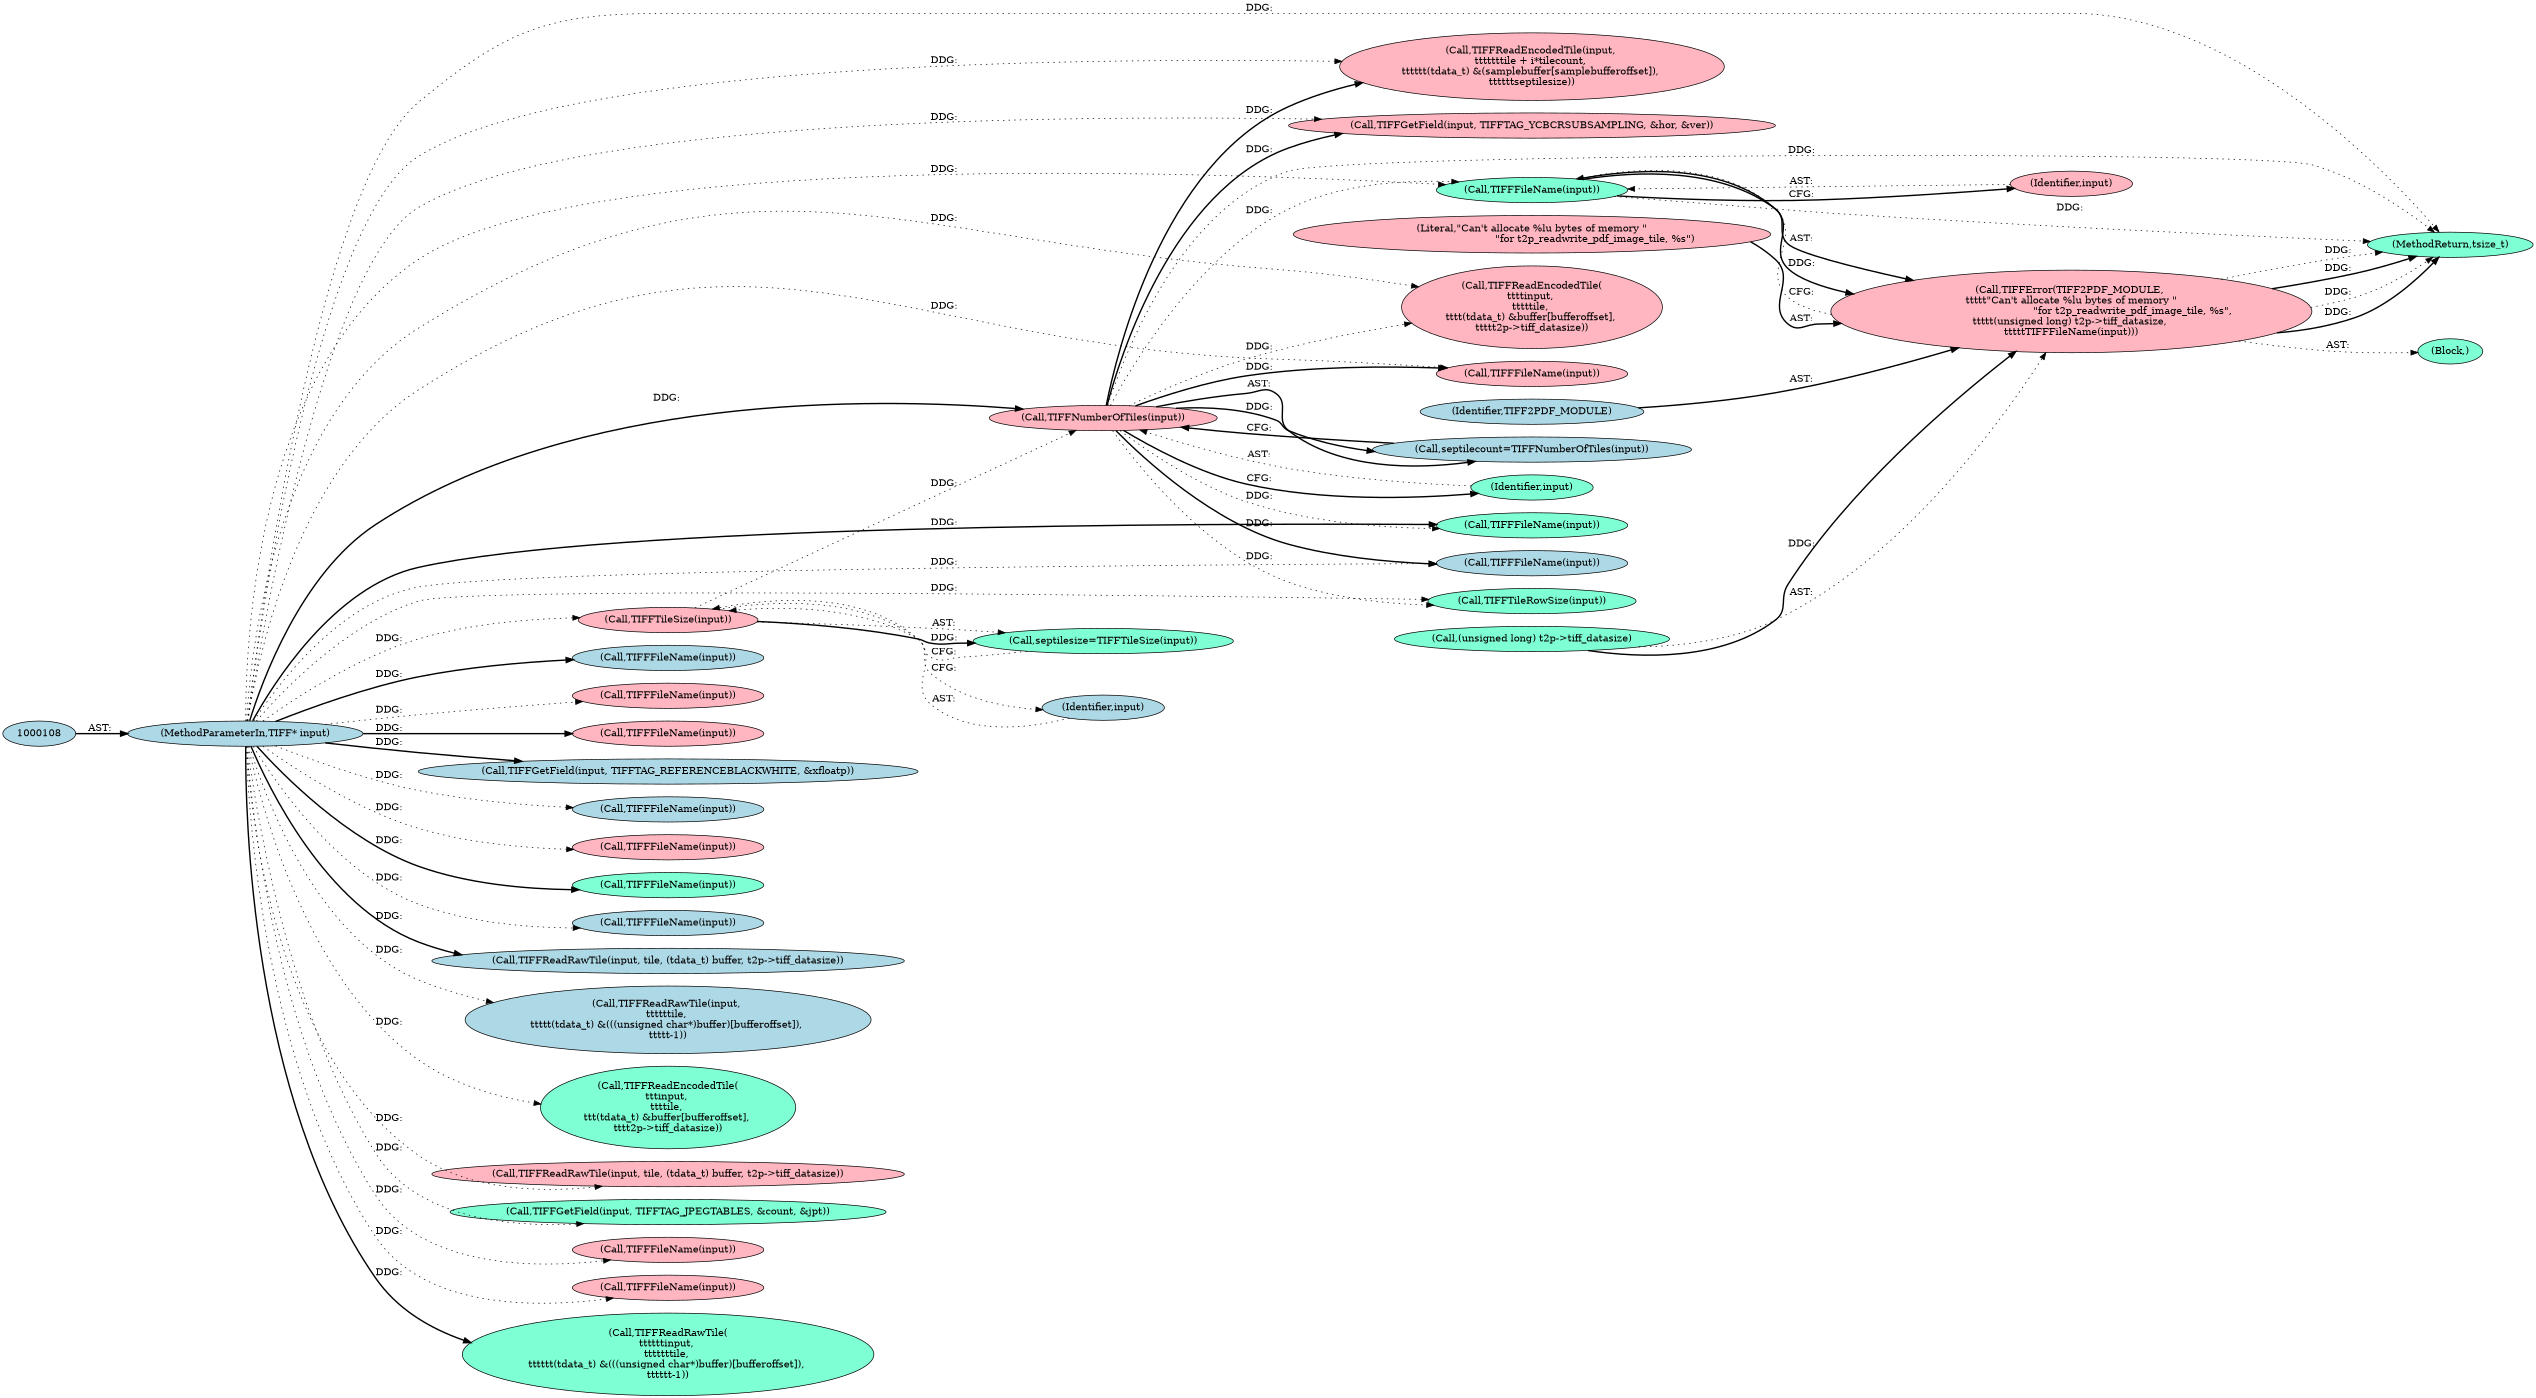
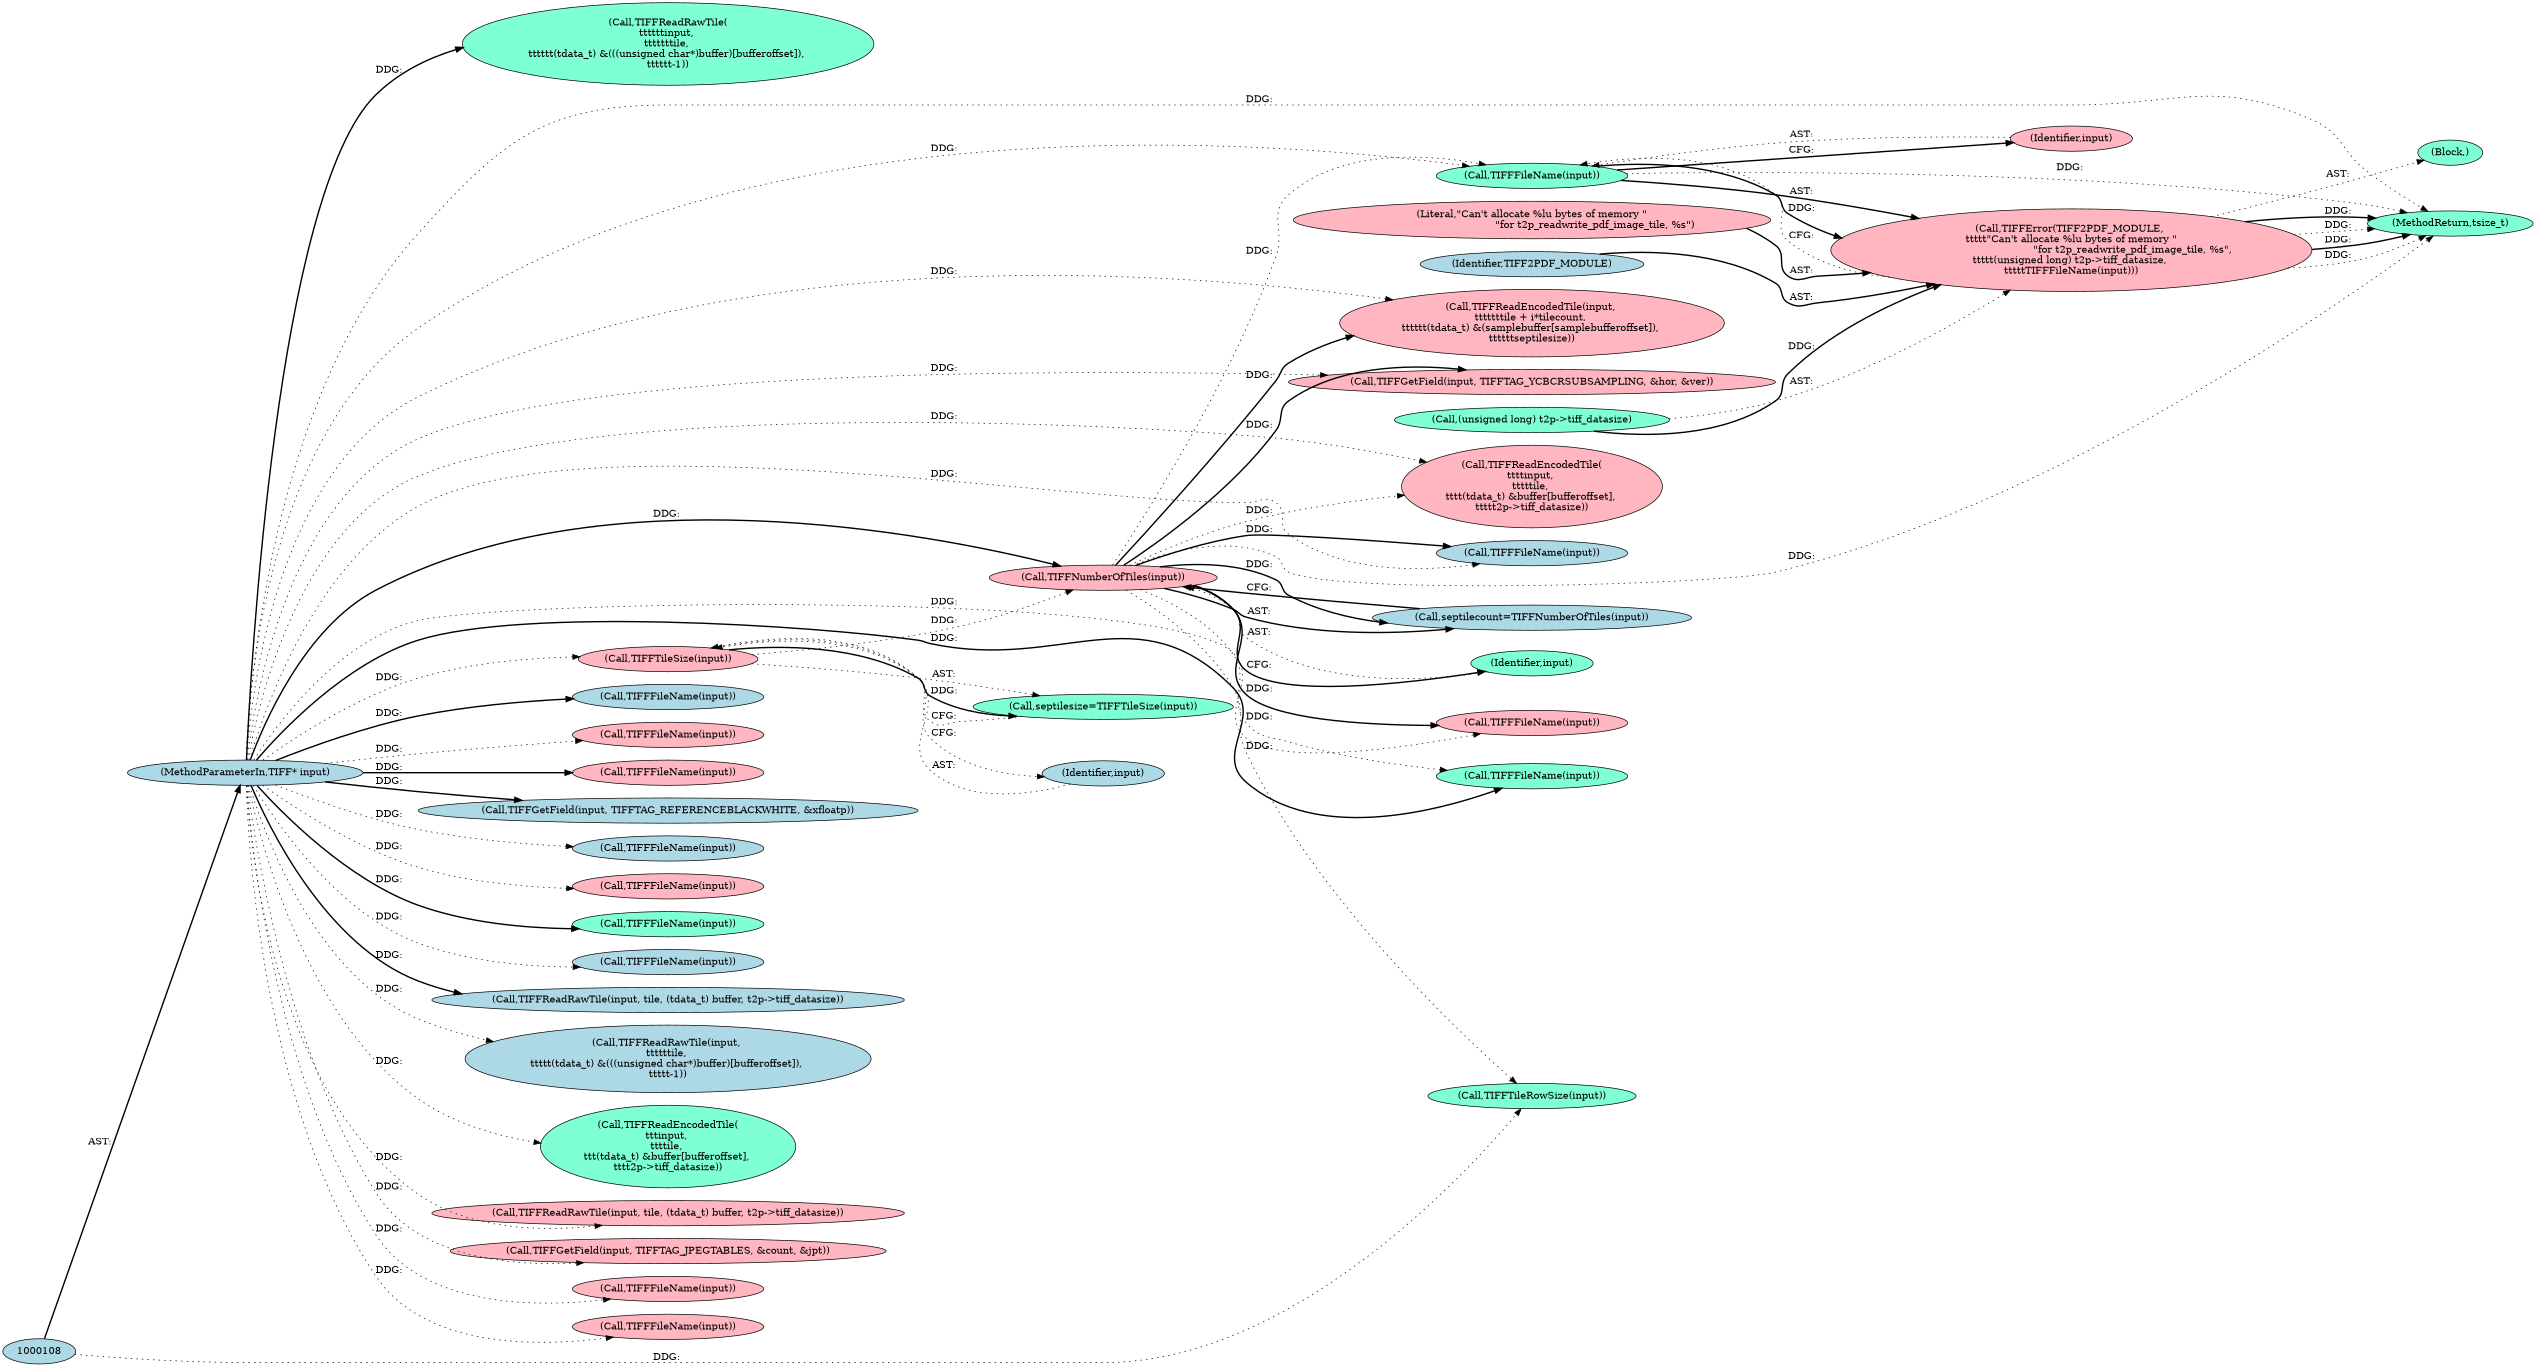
(818, 593) -> (837, 1363)
(668, 1212) -> (668, 1251)
